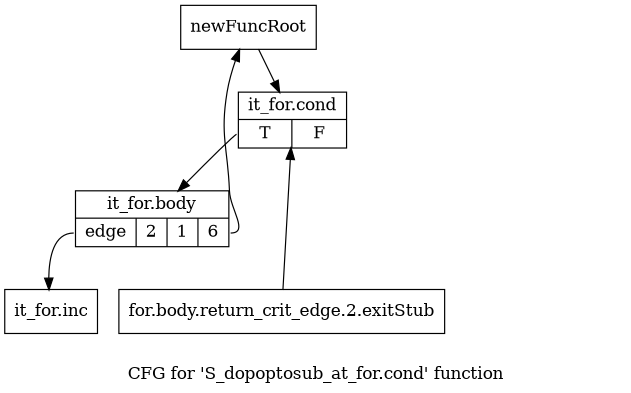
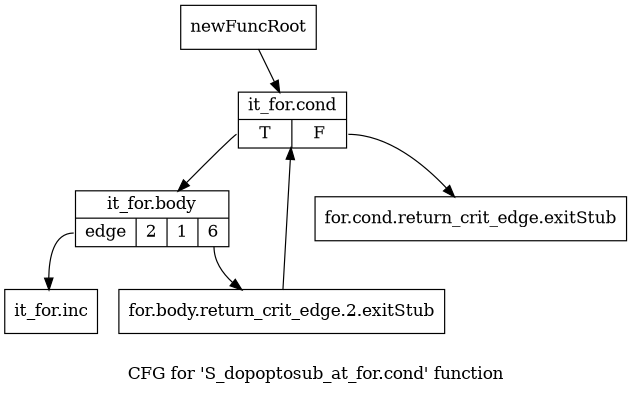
(226, 154) -> (219, 267)
none -> (471, 219)
